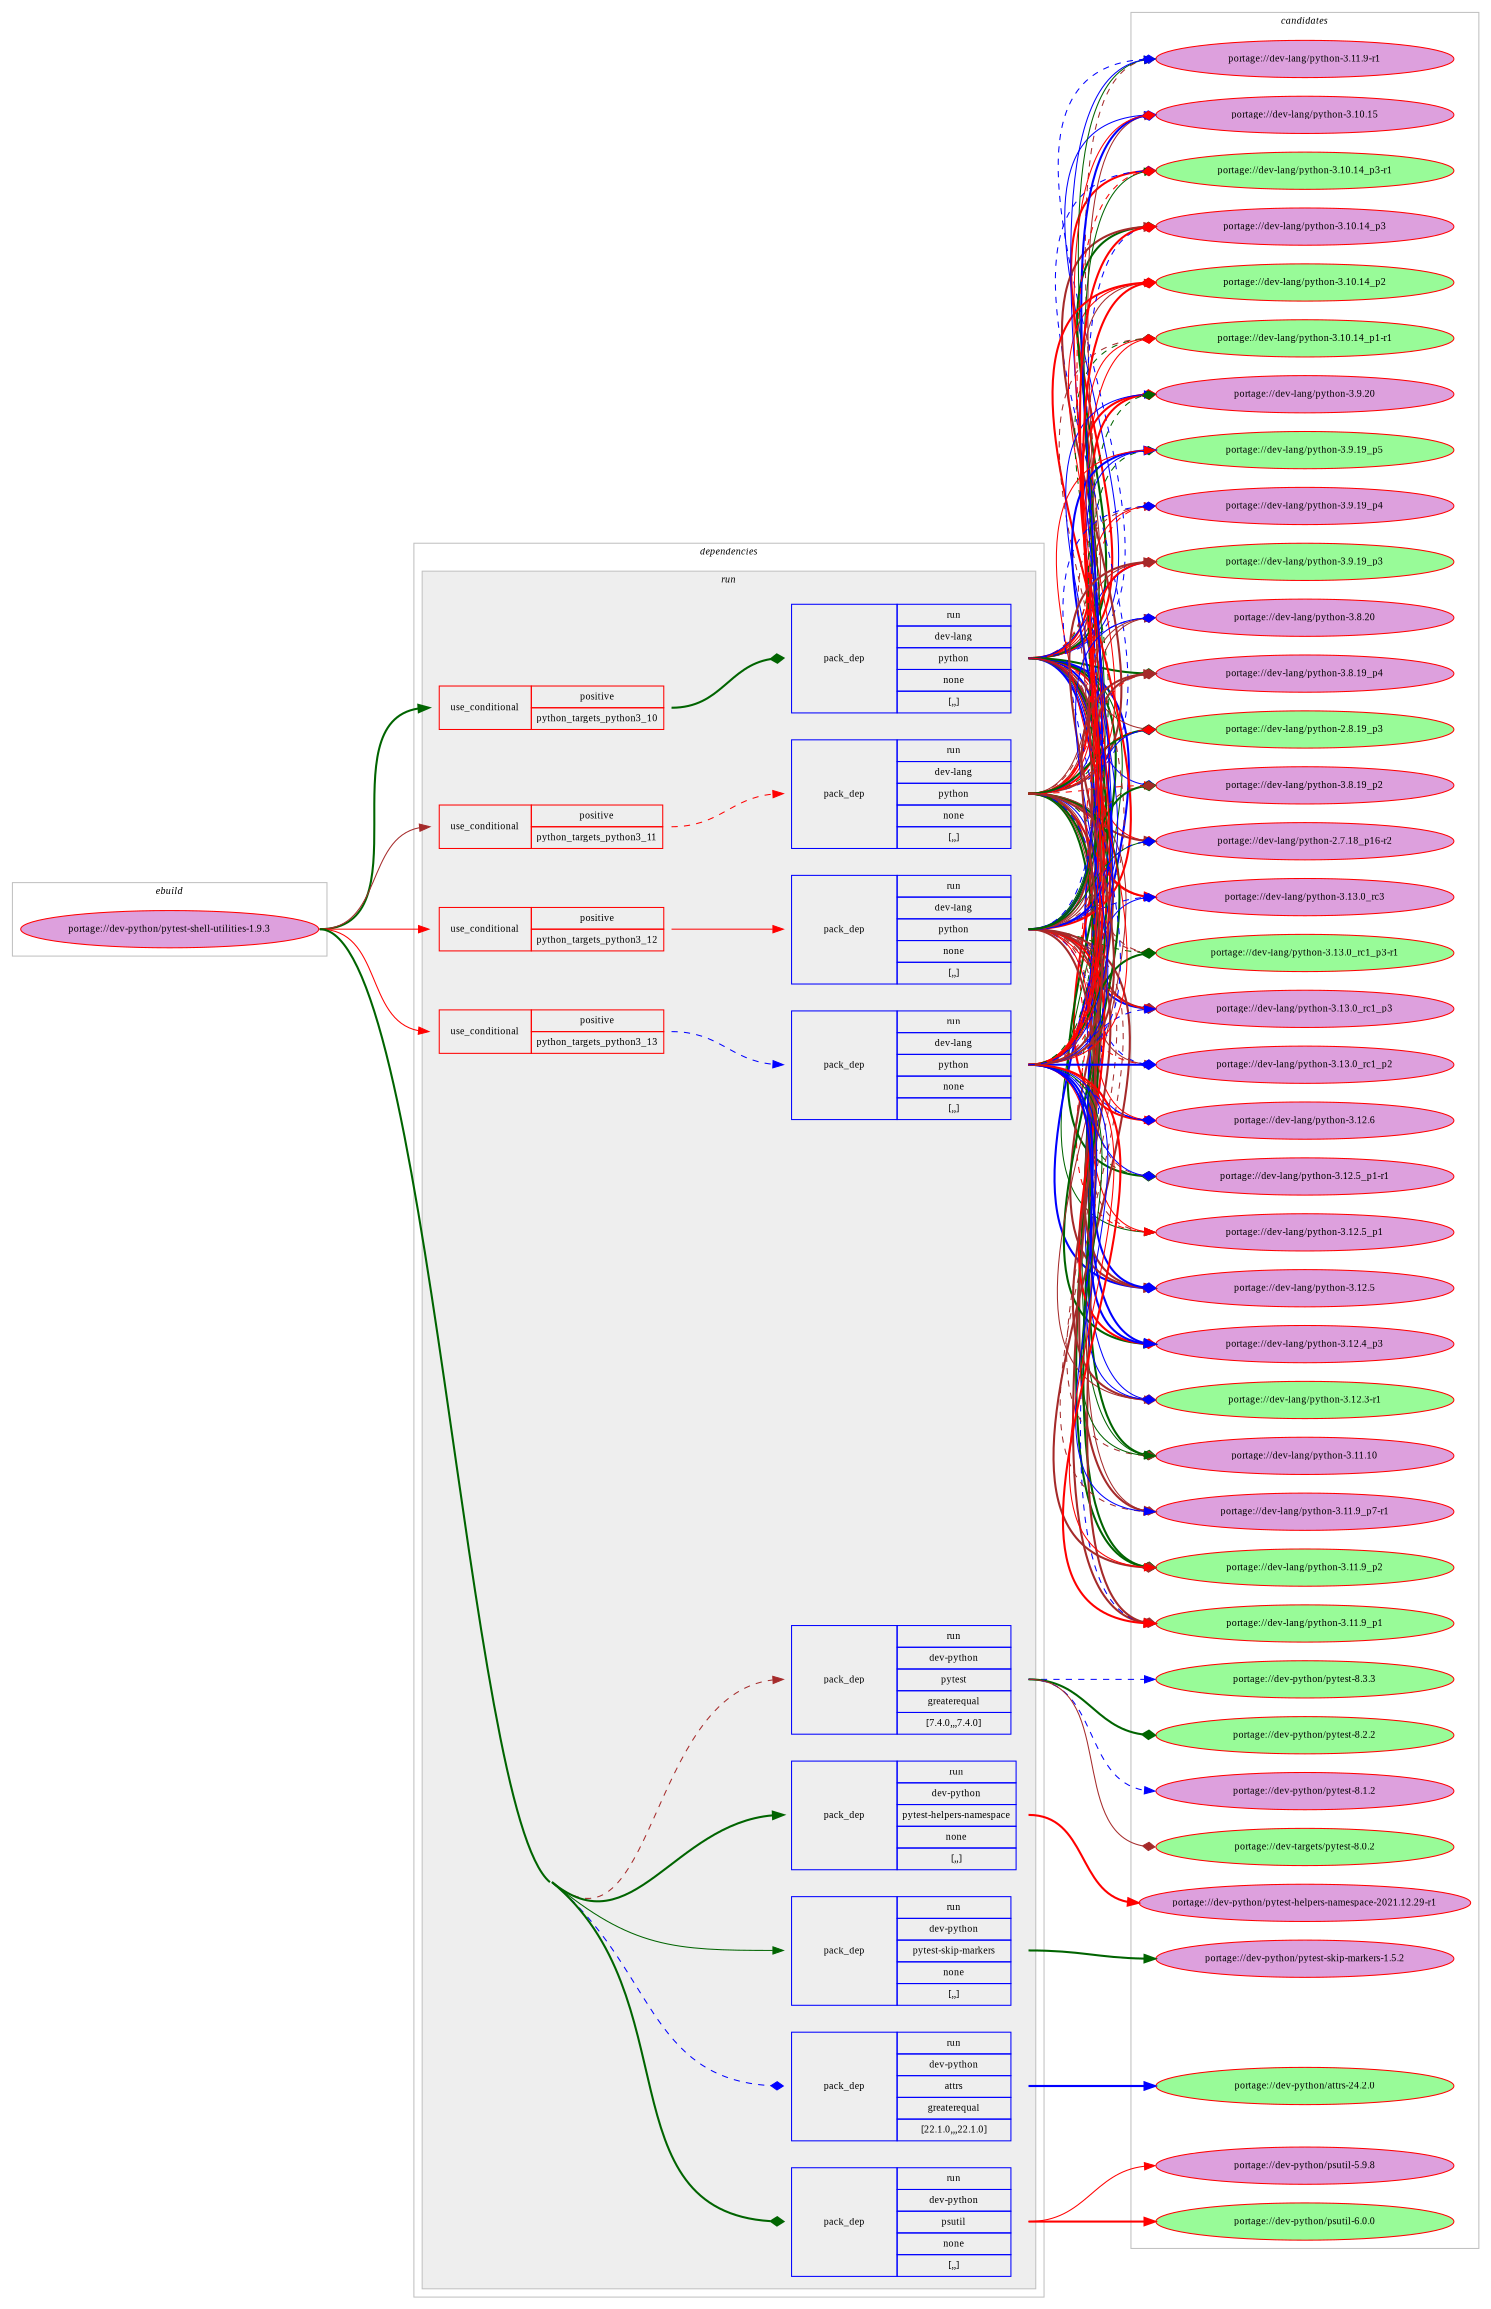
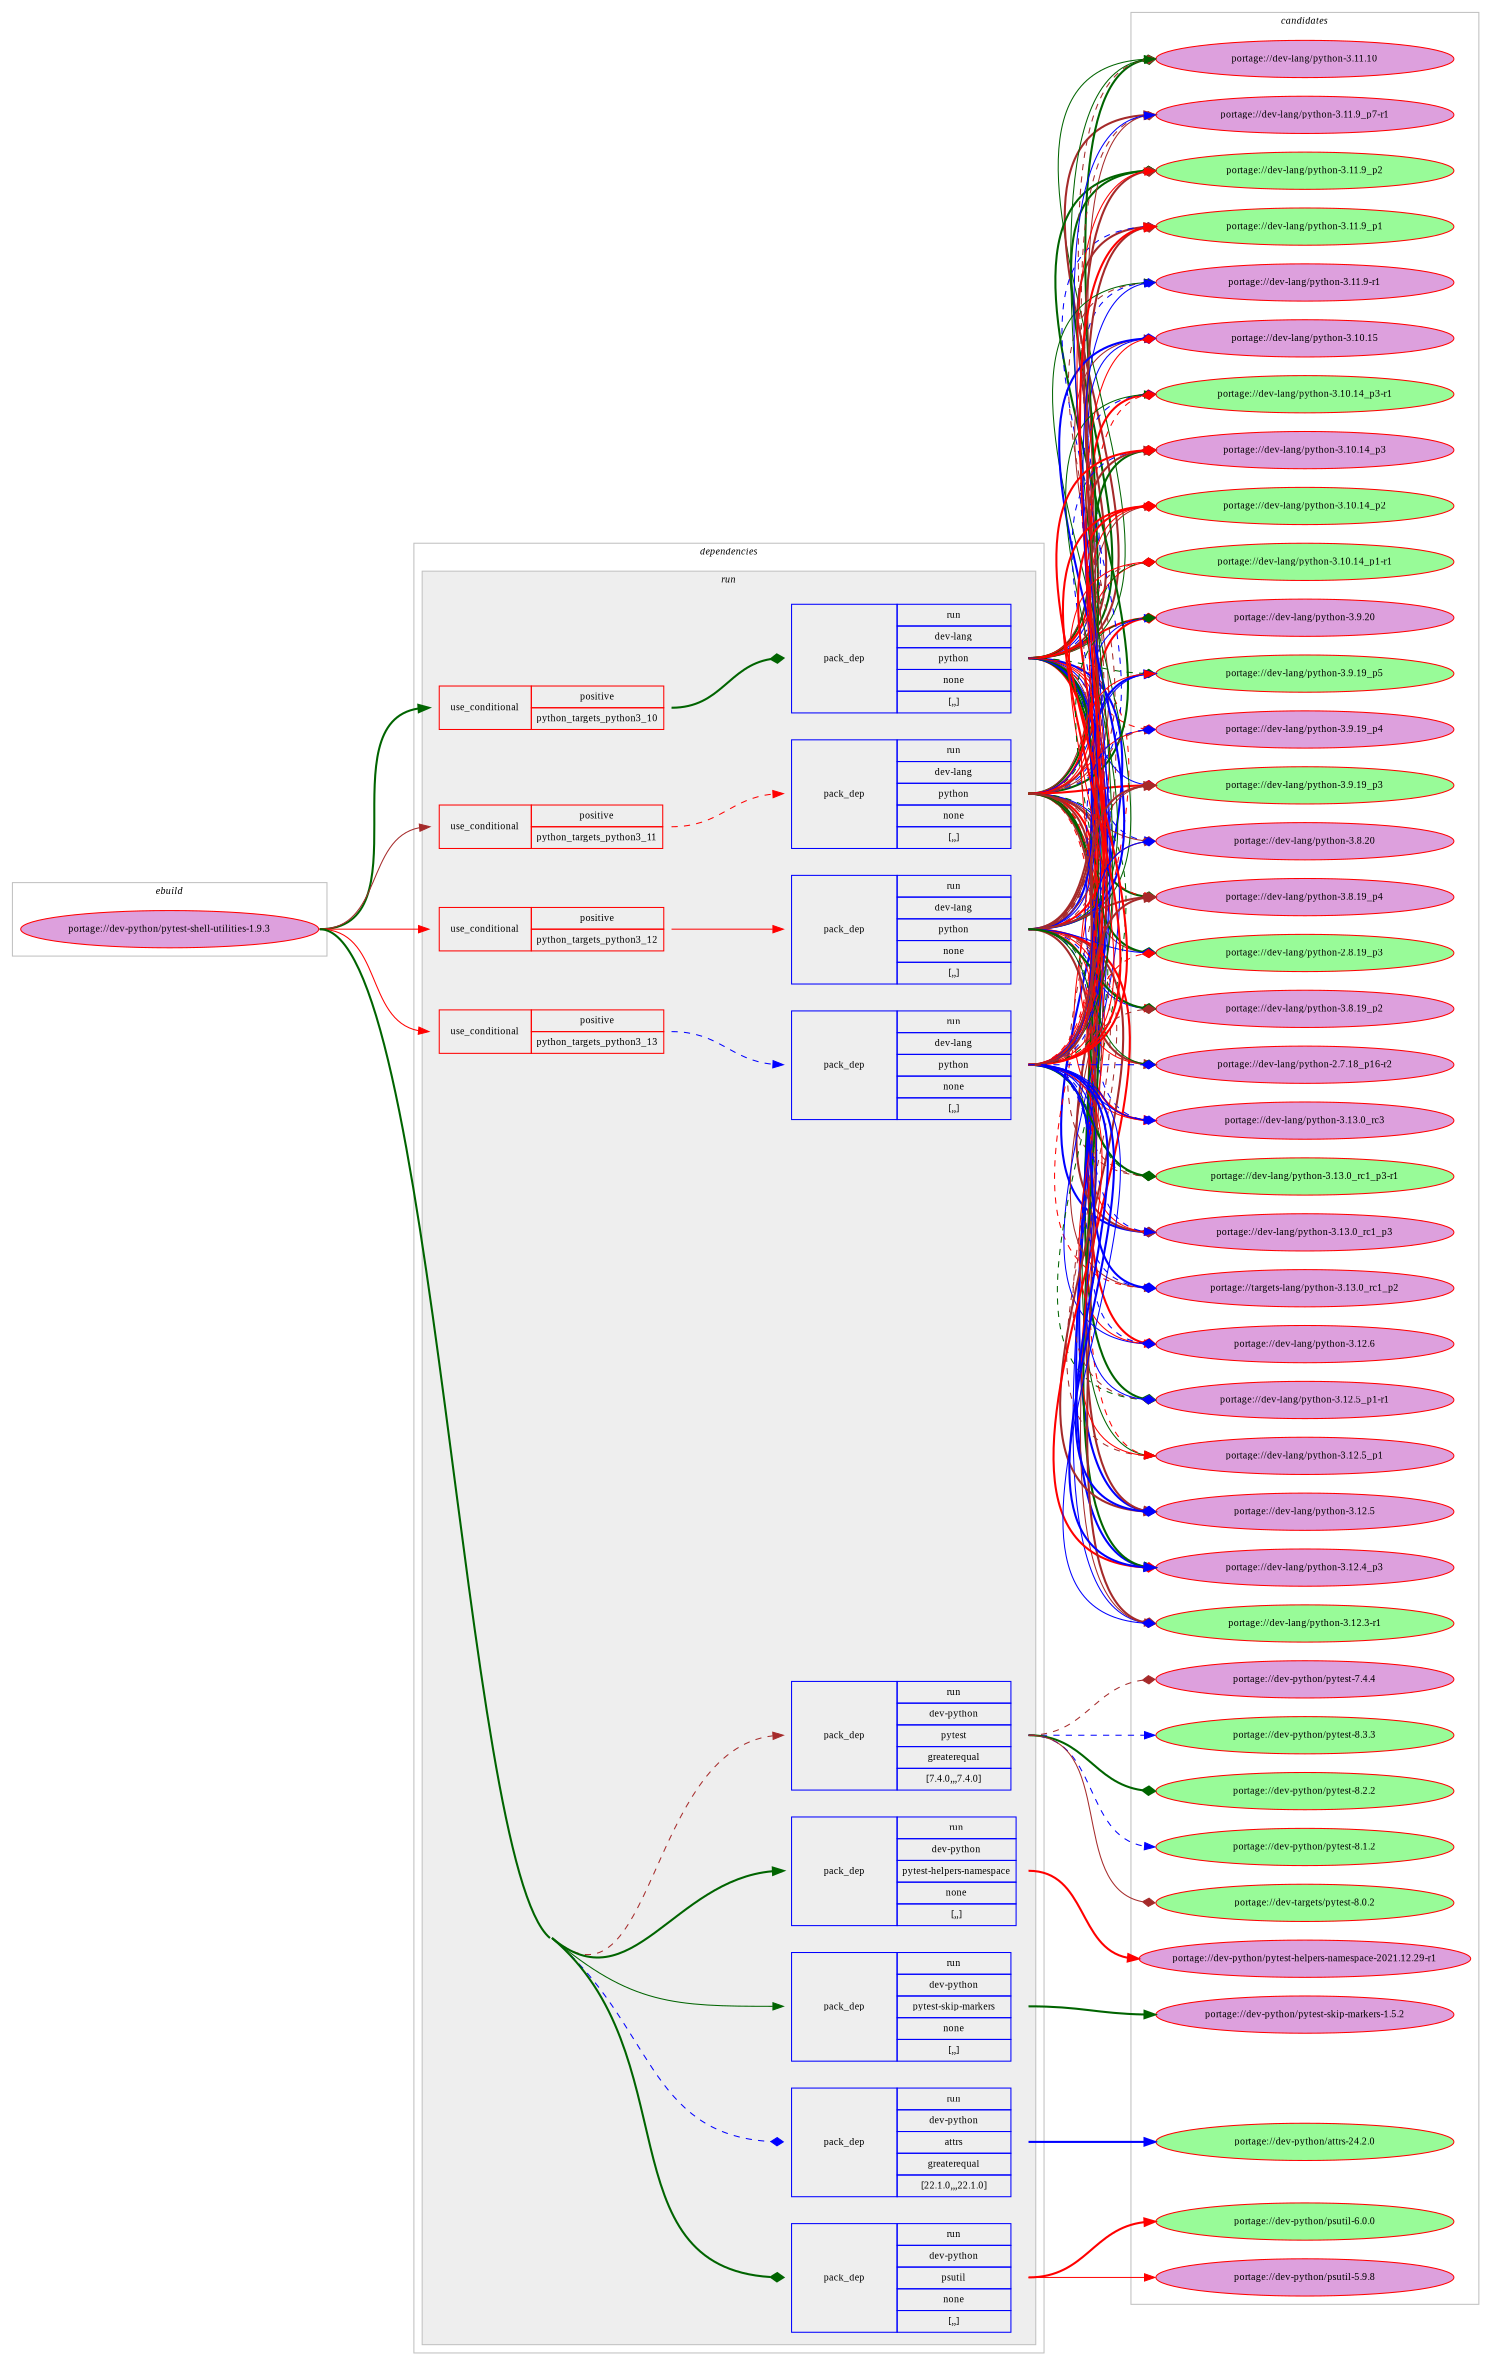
(1305, 1065) -> (1305, 1288)
none -> (1305, 1679)
(1305, 1791) -> (1305, 1847)
